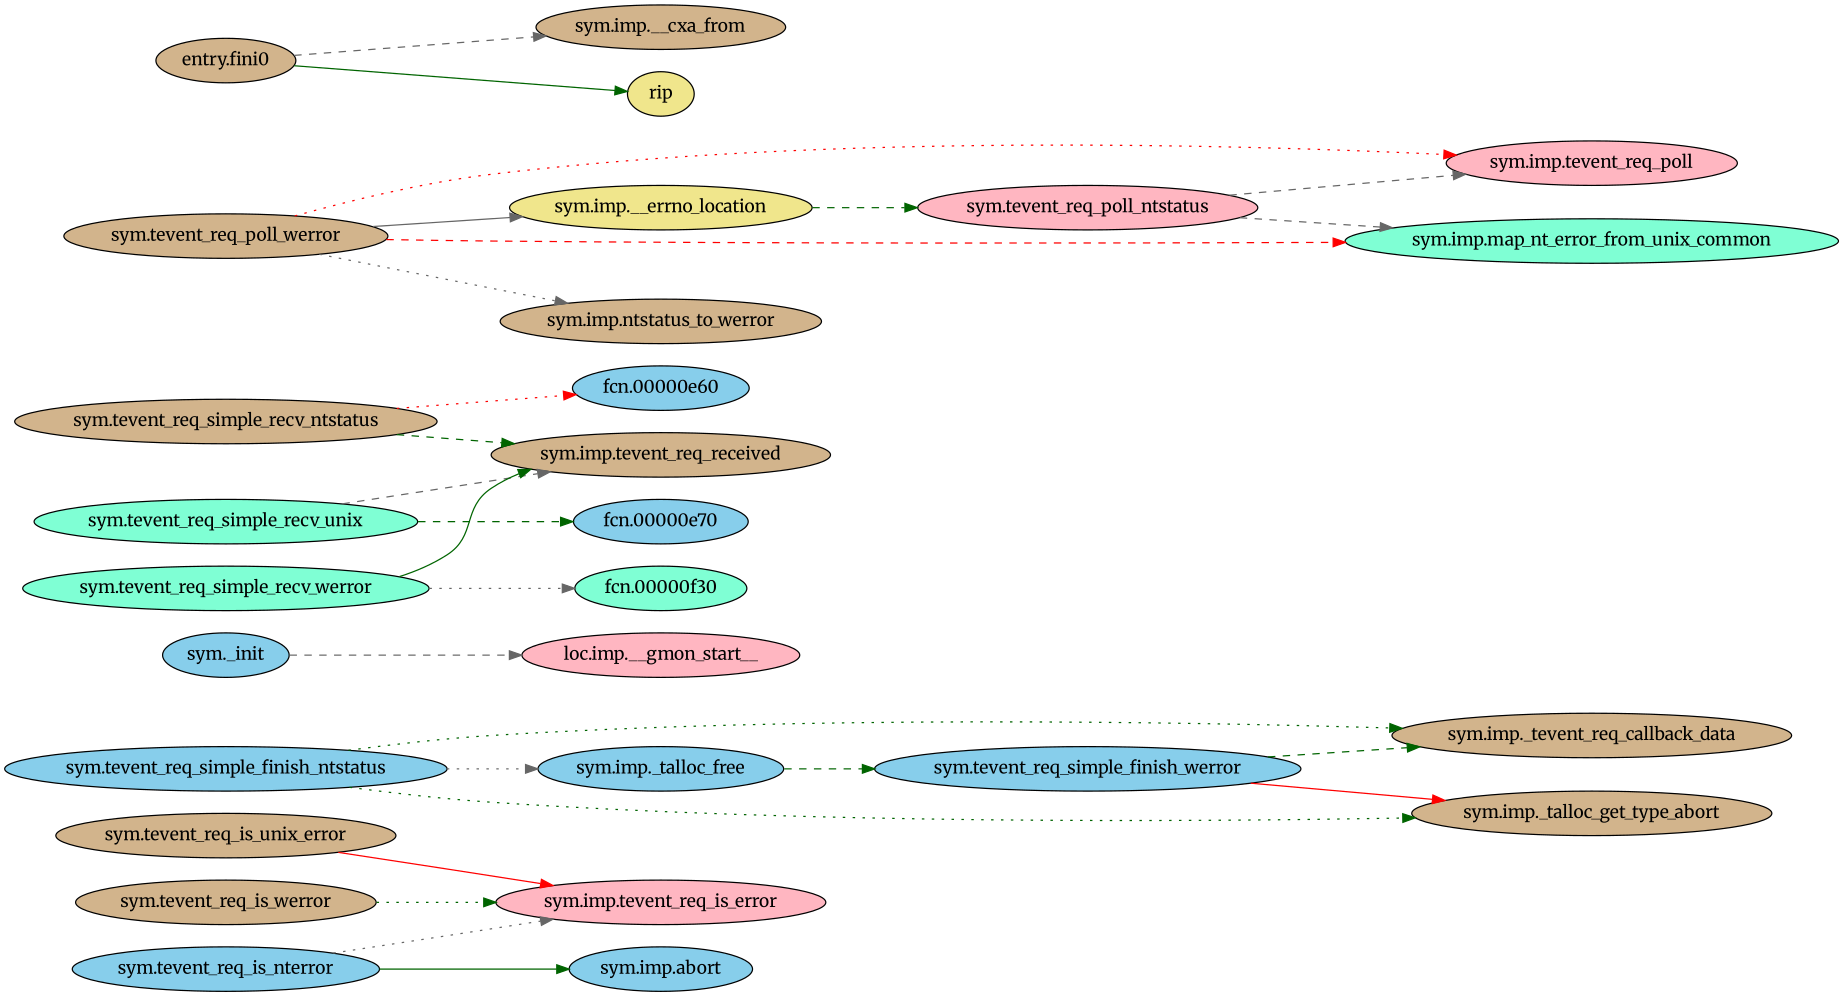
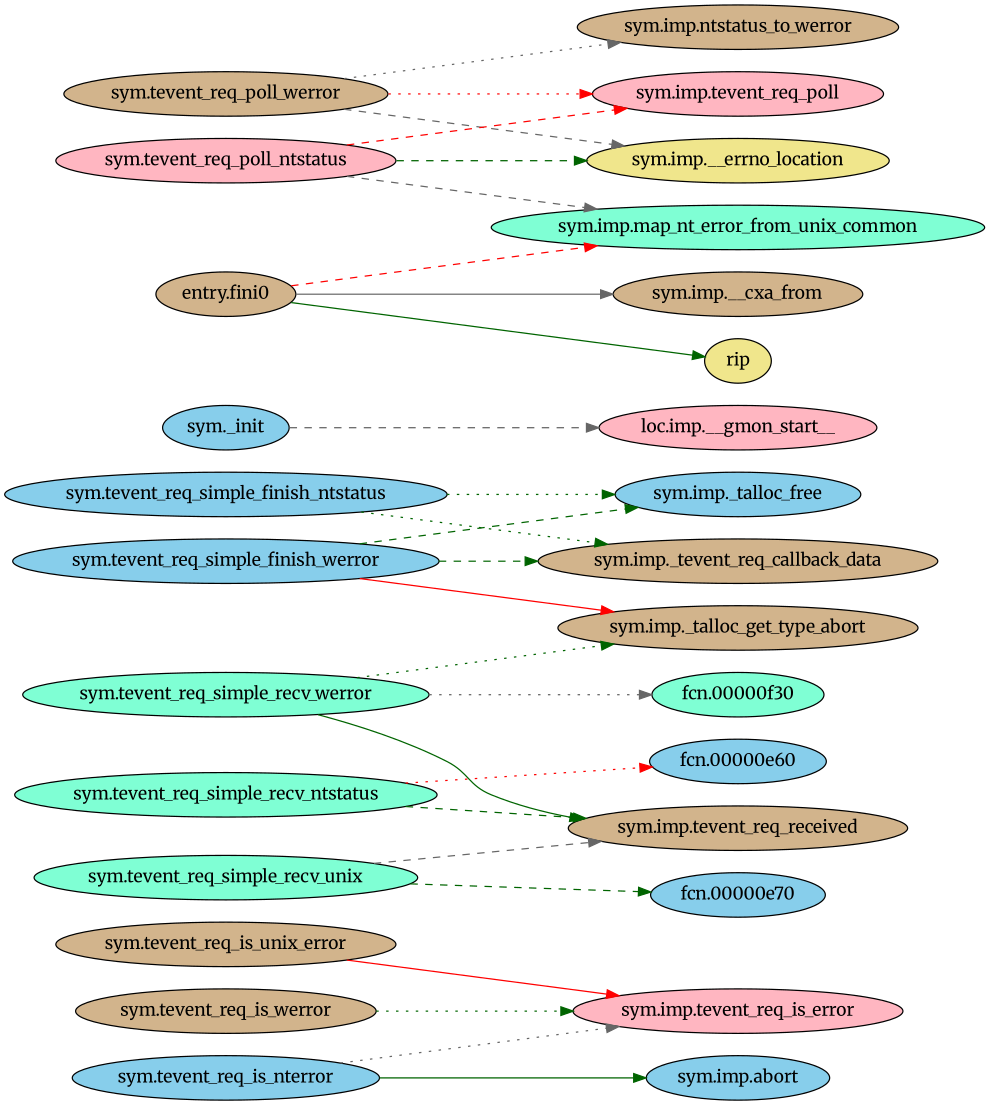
(414, 46) -> (448, 294)
(1341, 185) -> (447, 132)
(858, 208) -> (485, 161)
(441, 222) -> (451, 123)
(860, 243) -> (438, 267)
(226, 422) -> (226, 795)
(486, 769) -> (525, 494)
(823, 769) -> (513, 524)
(875, 818) -> (479, 662)
